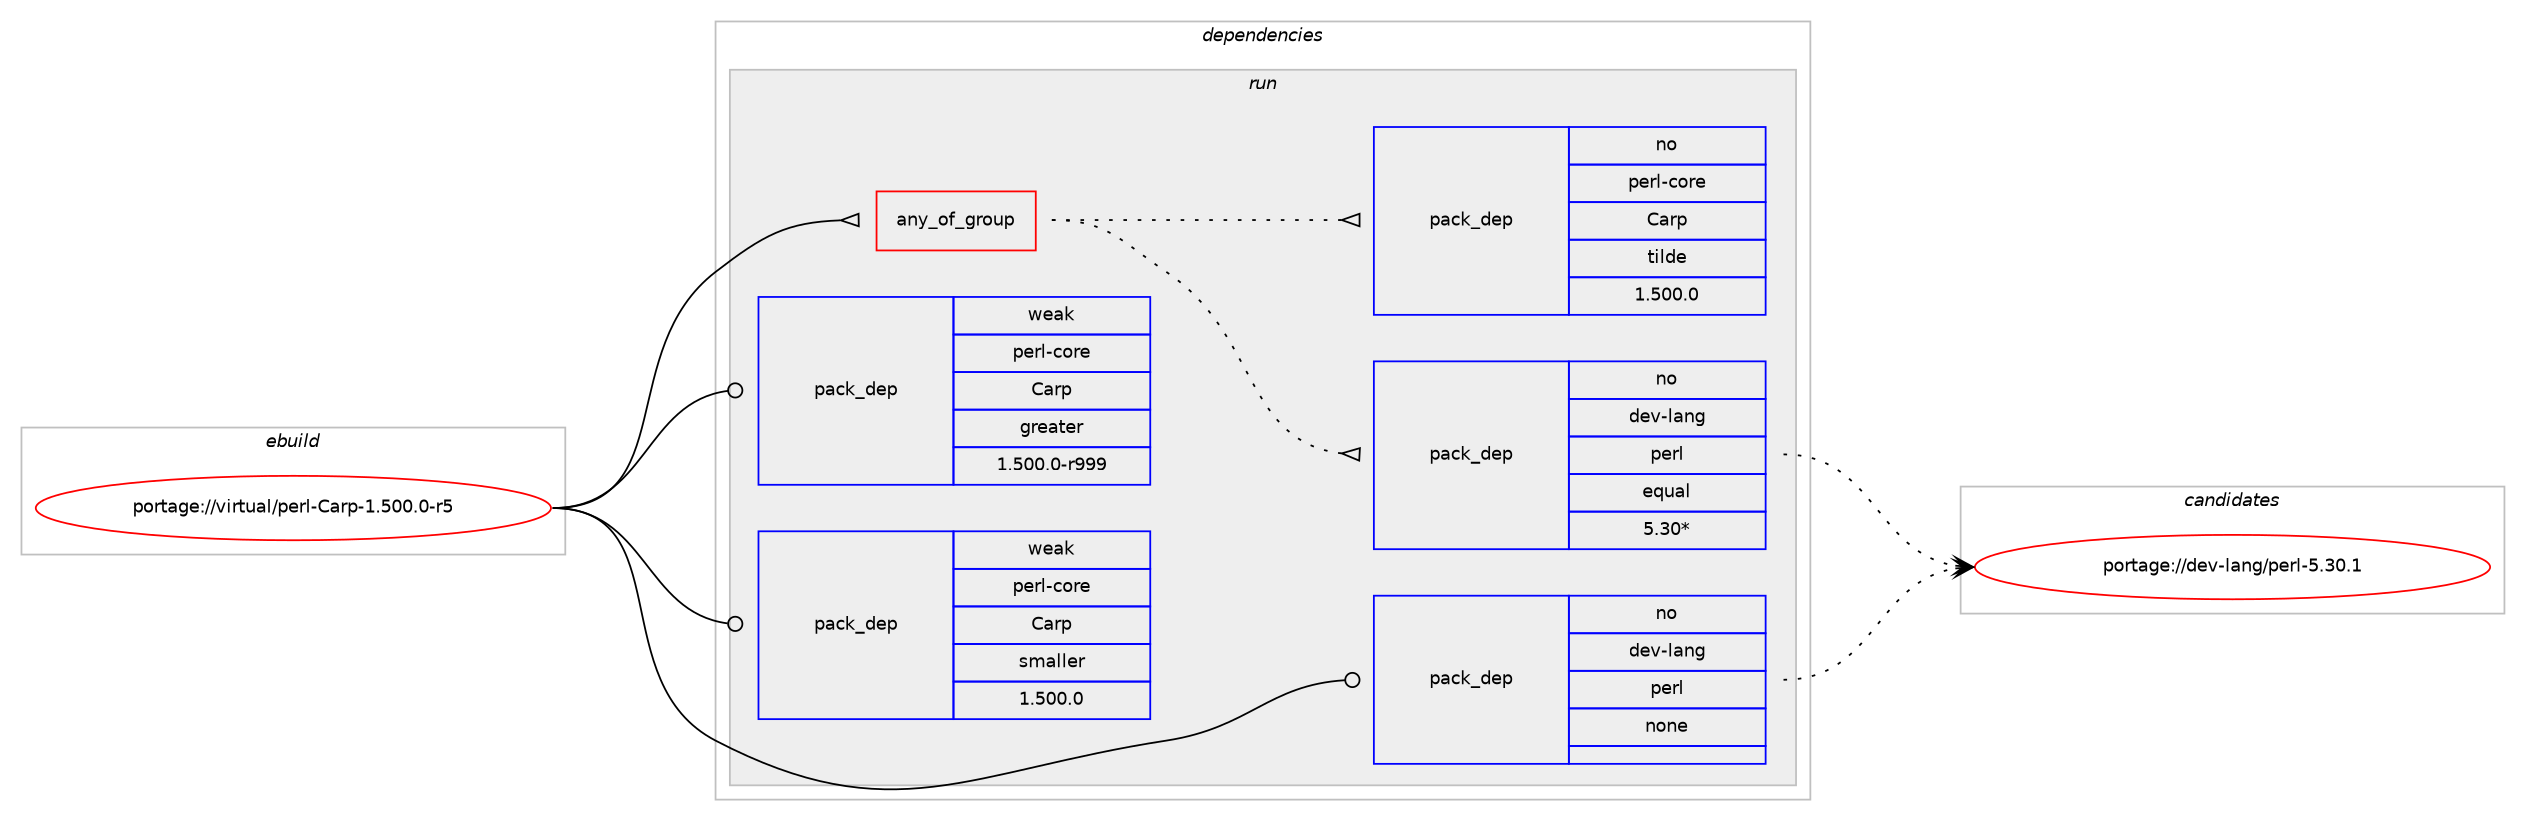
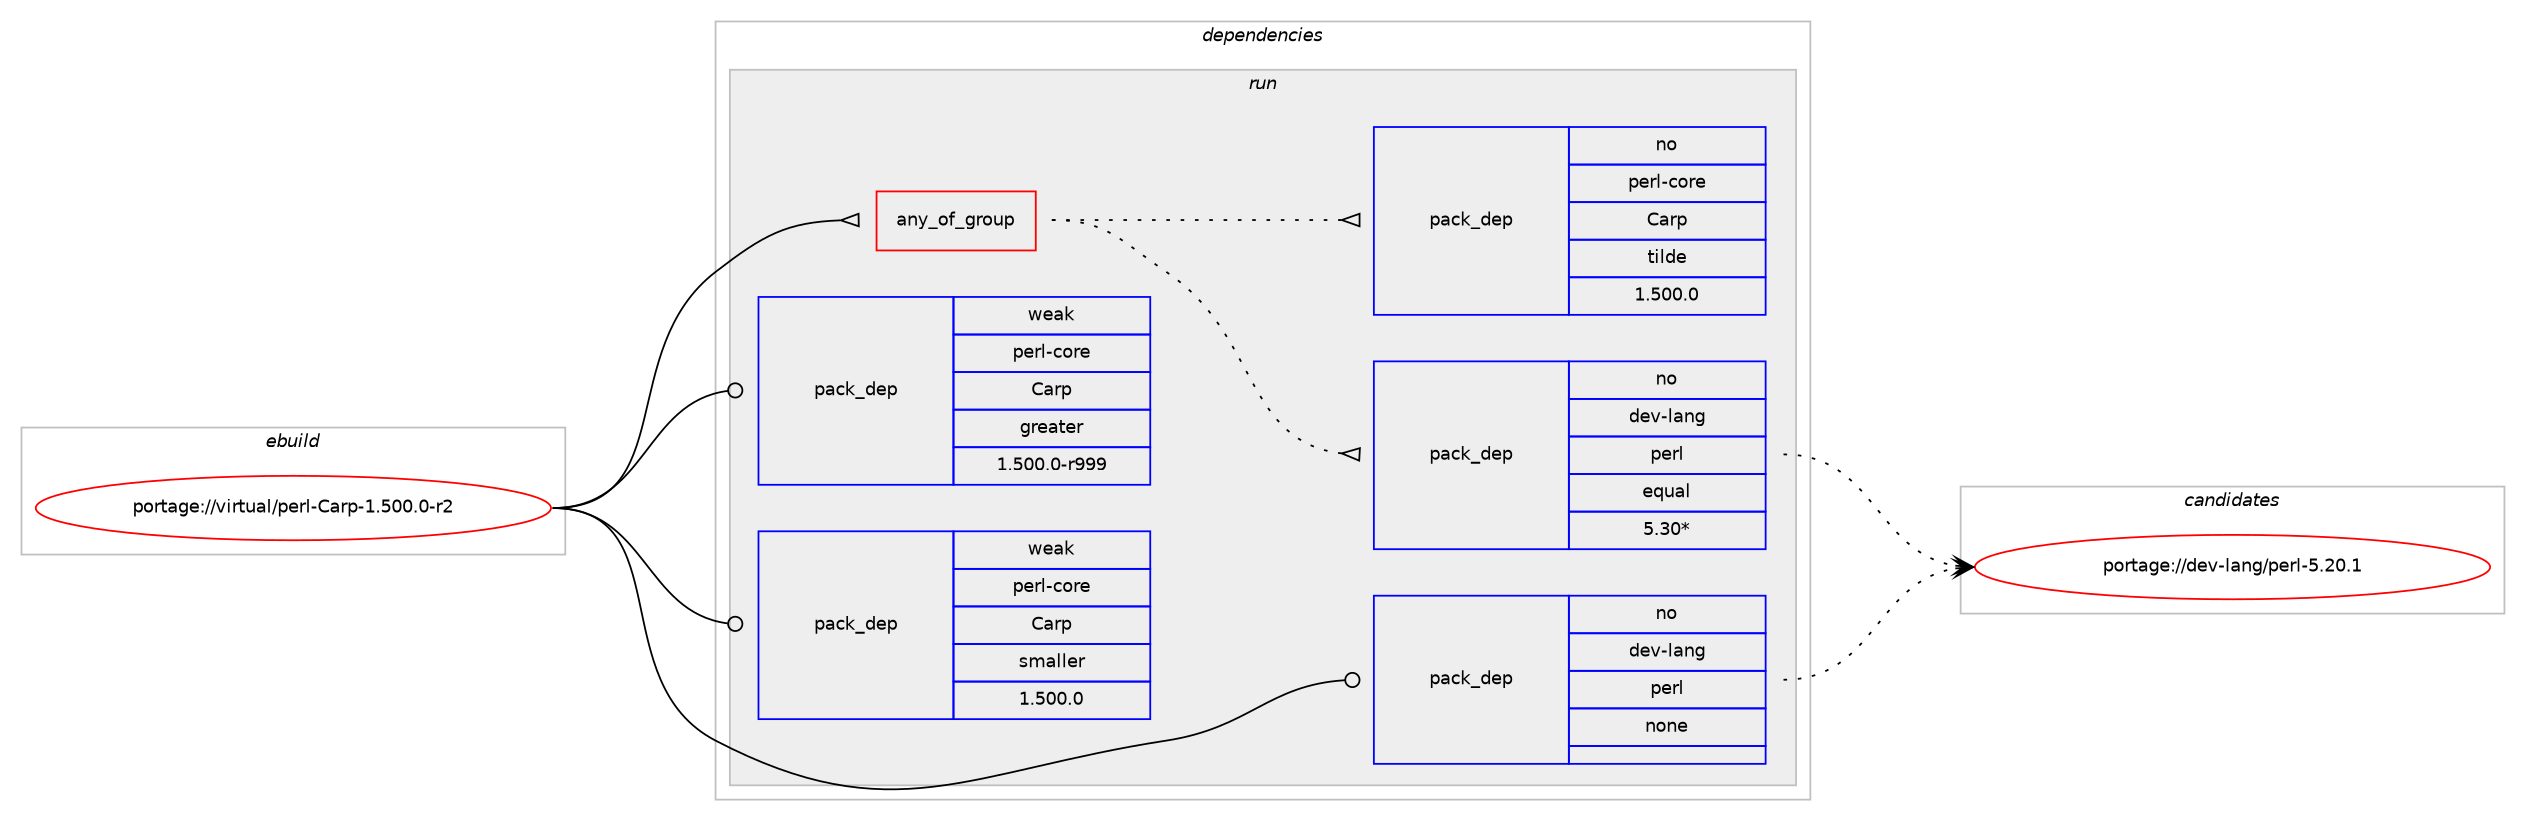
(293, 508) -> (293, 508)
(2233, 567) -> (2233, 567)
